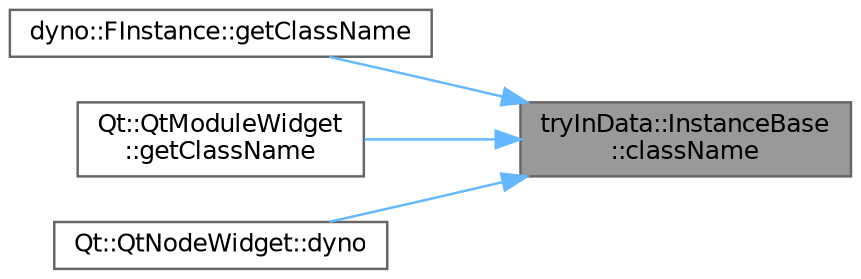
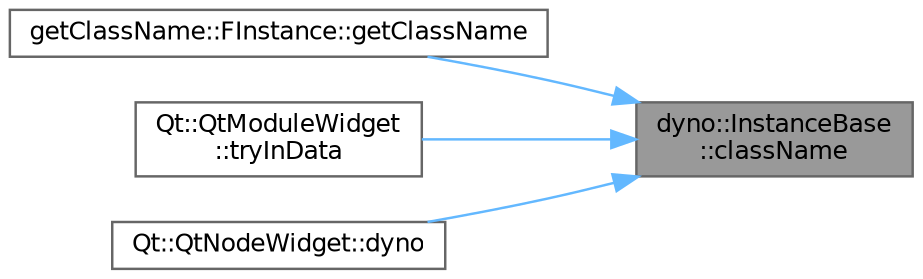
(221, 33) -> (279, 33)
(221, 139) -> (279, 139)
(686, 139) -> (775, 139)
